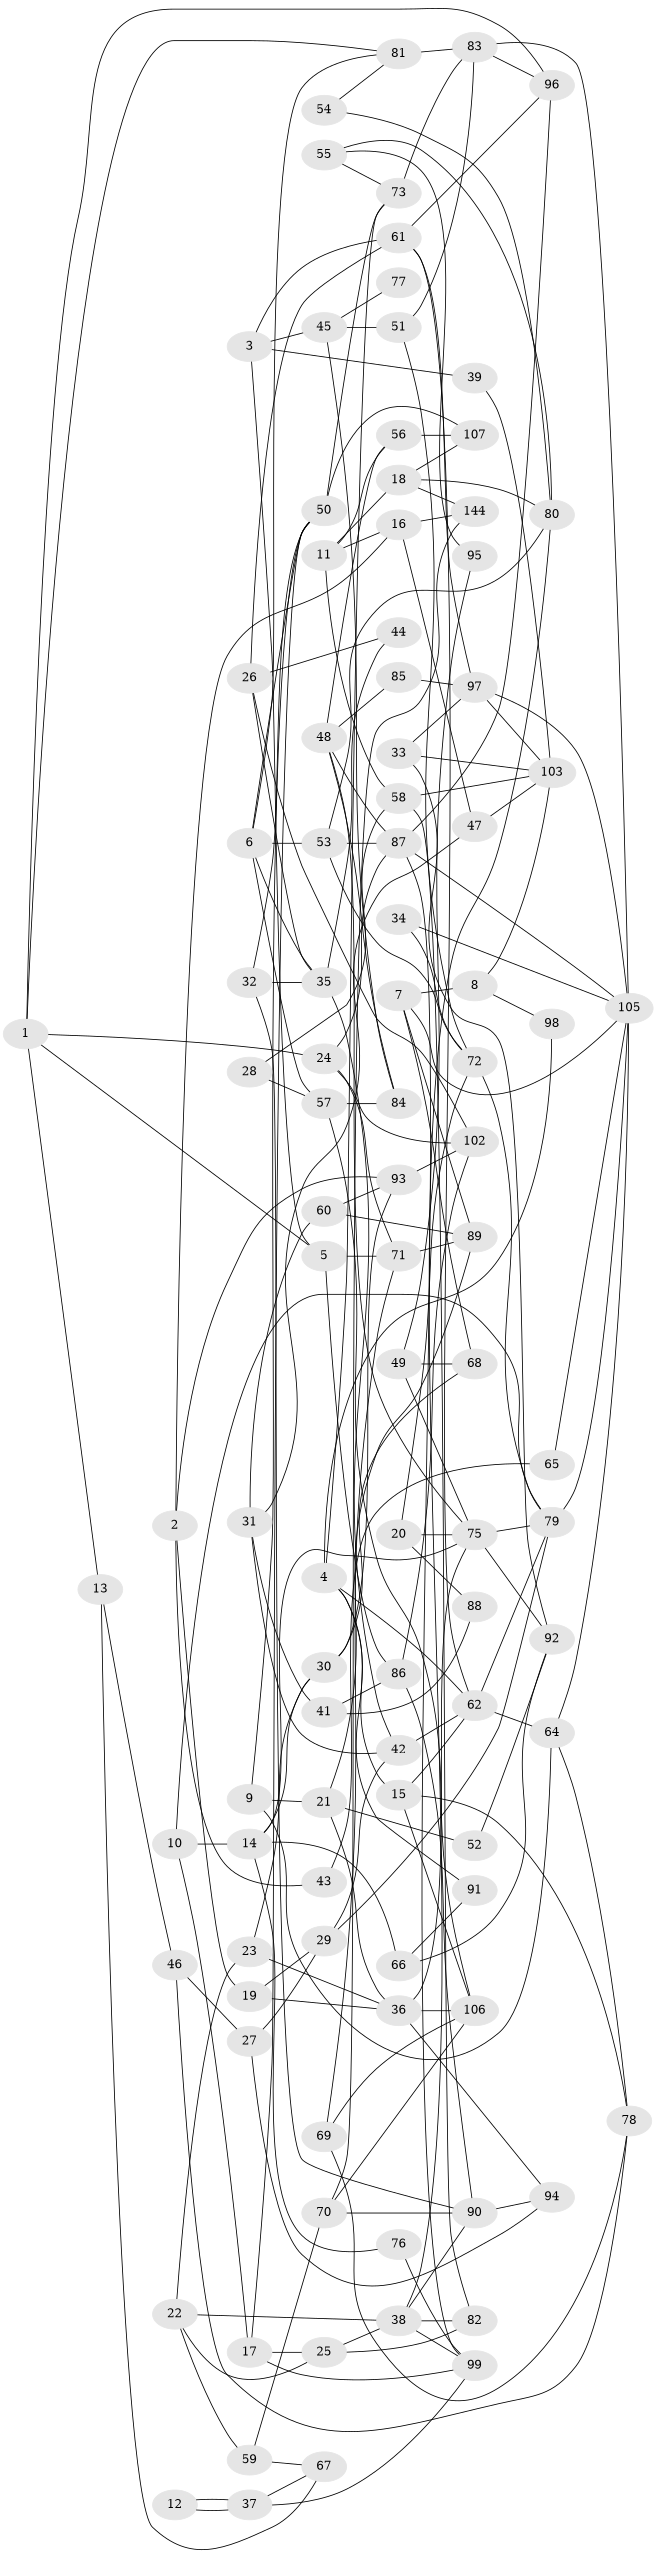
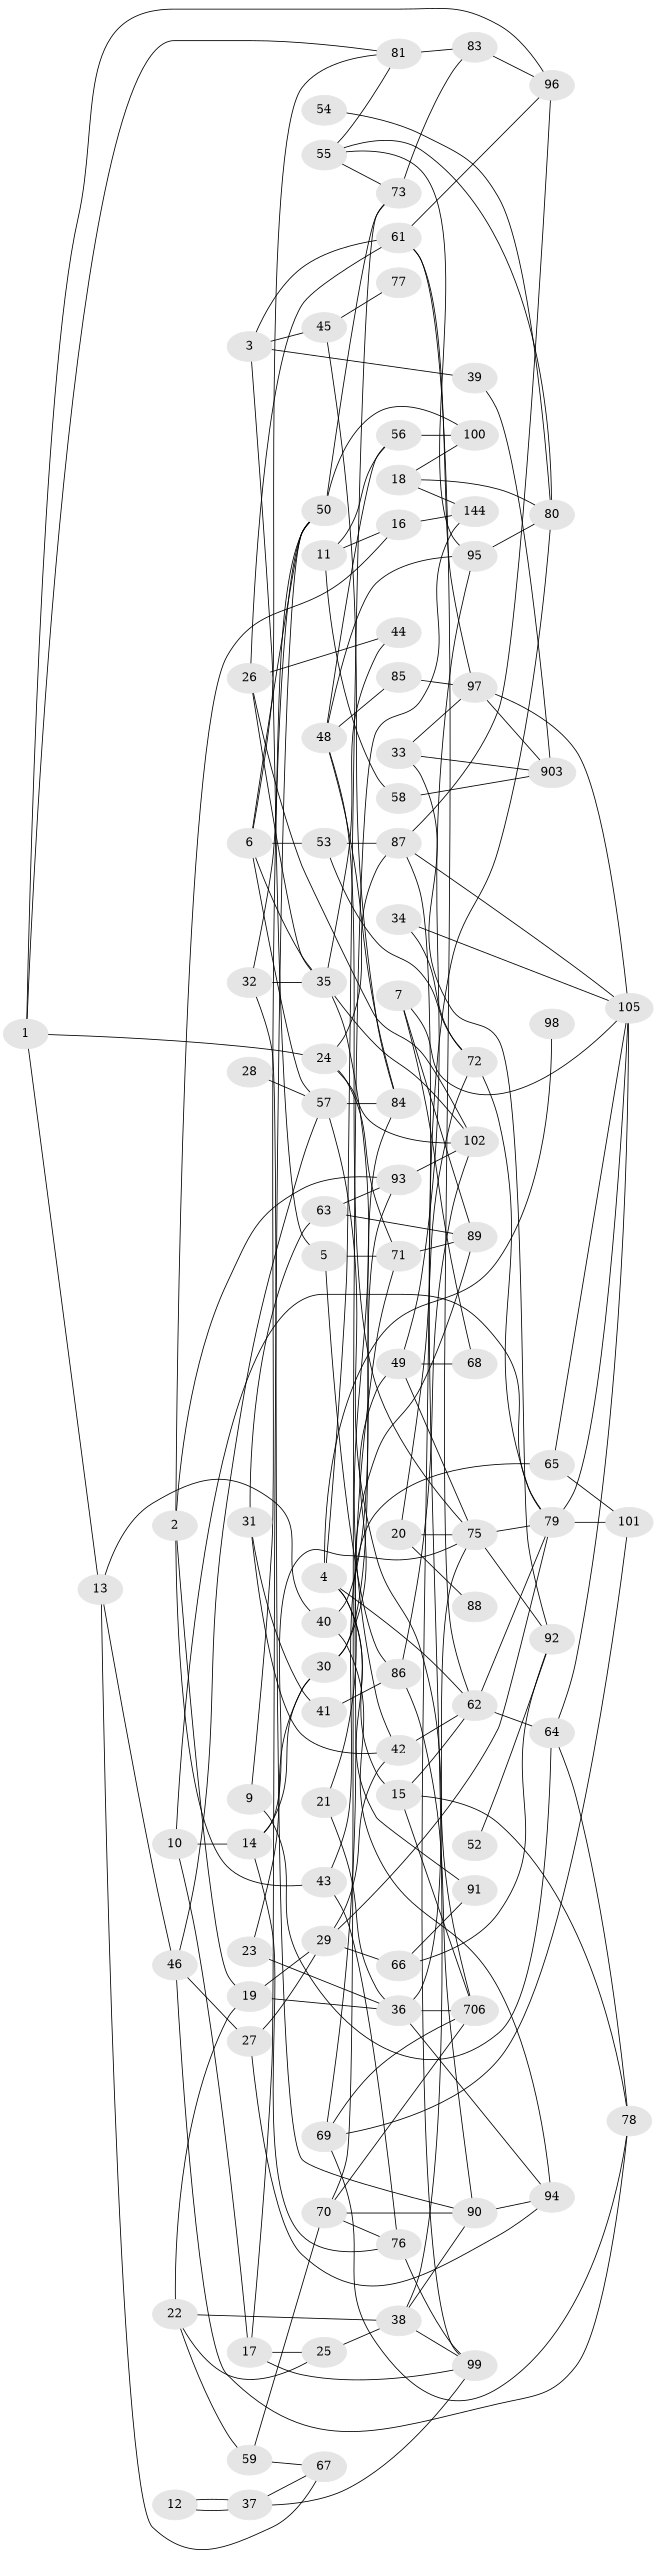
(362, 82) -> (366, 107)
(399, 328) -> none
(475, 435) -> (475, 435)
(613, 485) -> none
(369, 510) -> none
(367, 622) -> (514, 536)
(552, 773) -> (552, 773)
(370, 813) -> (362, 607)
(475, 827) -> none
(475, 986) -> none
(334, 1014) -> none
none -> (398, 1063)
(175, 1145) -> none
(324, 1211) -> (324, 1211)
(361, 1499) -> (363, 1516)
none -> (629, 1522)
none -> (223, 1530)
none -> (324, 1623)
(405, 1705) -> none
(287, 1801) -> none
(399, 1824) -> none
(363, 1876) -> (368, 1956)
(475, 2011) -> (475, 2011)
none -> (375, 2060)
(194, 2128) -> (185, 2164)
none -> (362, 2229)
(475, 2321) -> none
